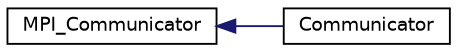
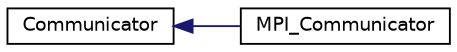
(259, 26) -> (217, 26)
